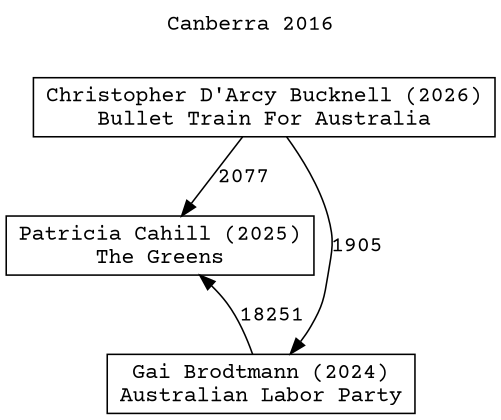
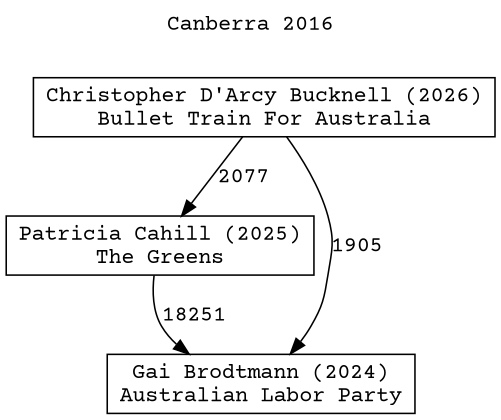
(236, 317) -> (156, 313)
